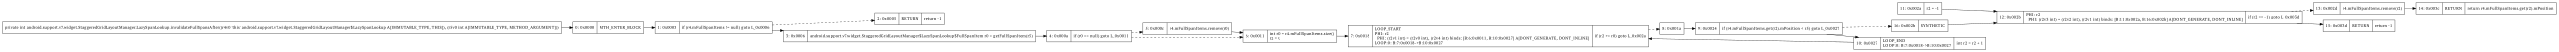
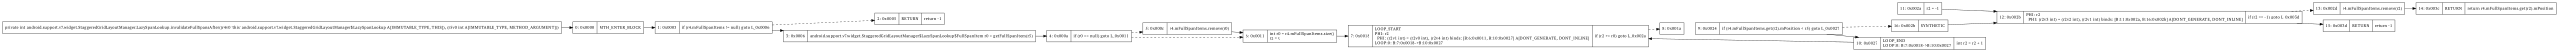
(1688, 29) -> none
